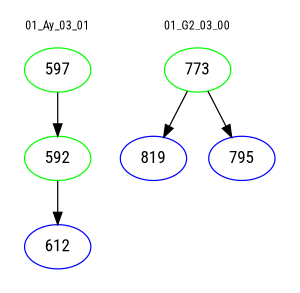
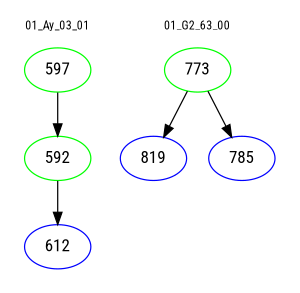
(198, 26) -> (198, 26)
(242, 158) -> (242, 158)
